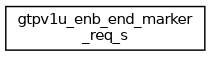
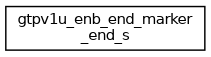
(105, 28) -> (105, 28)
